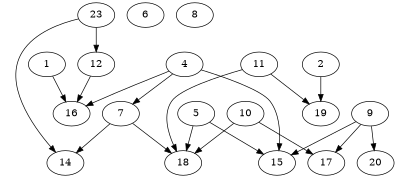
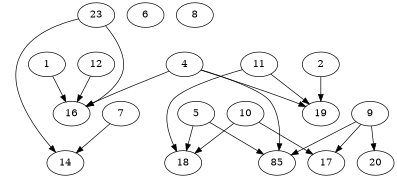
(96, 36) -> (123, 69)
(156, 87) -> (265, 91)
(149, 136) -> none
(277, 163) -> (277, 163)
